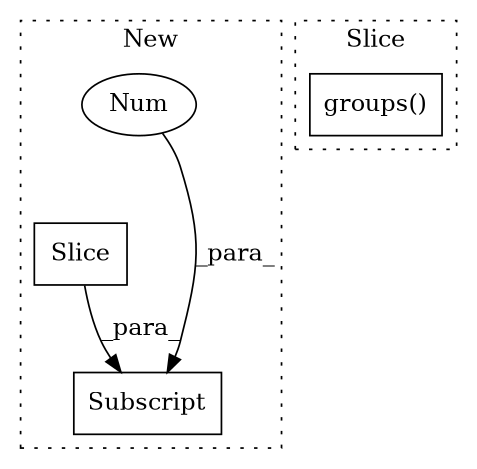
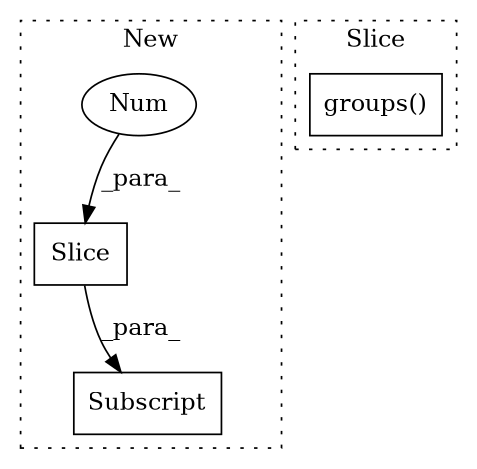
(196, 243) -> (100, 169)
